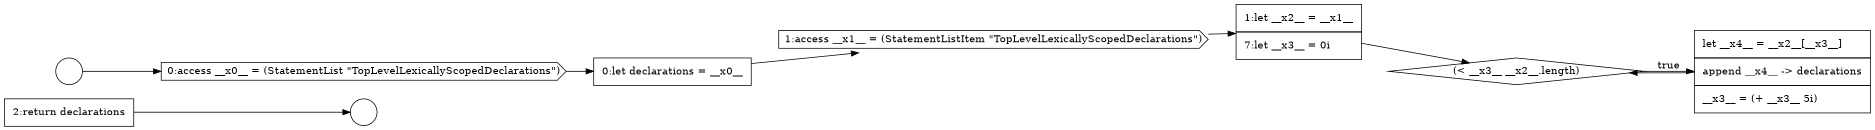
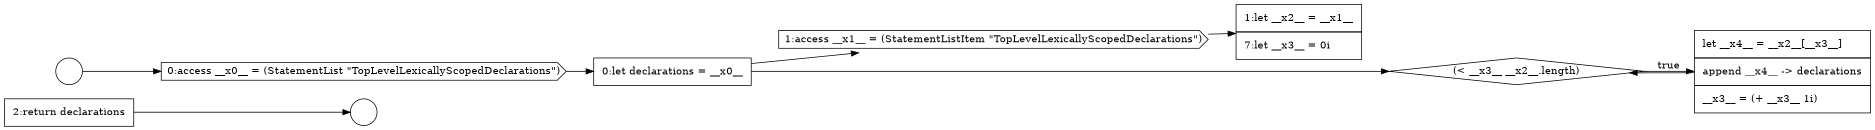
(1412, 52) -> (1066, 71)
(1760, 99) -> (1760, 99)
